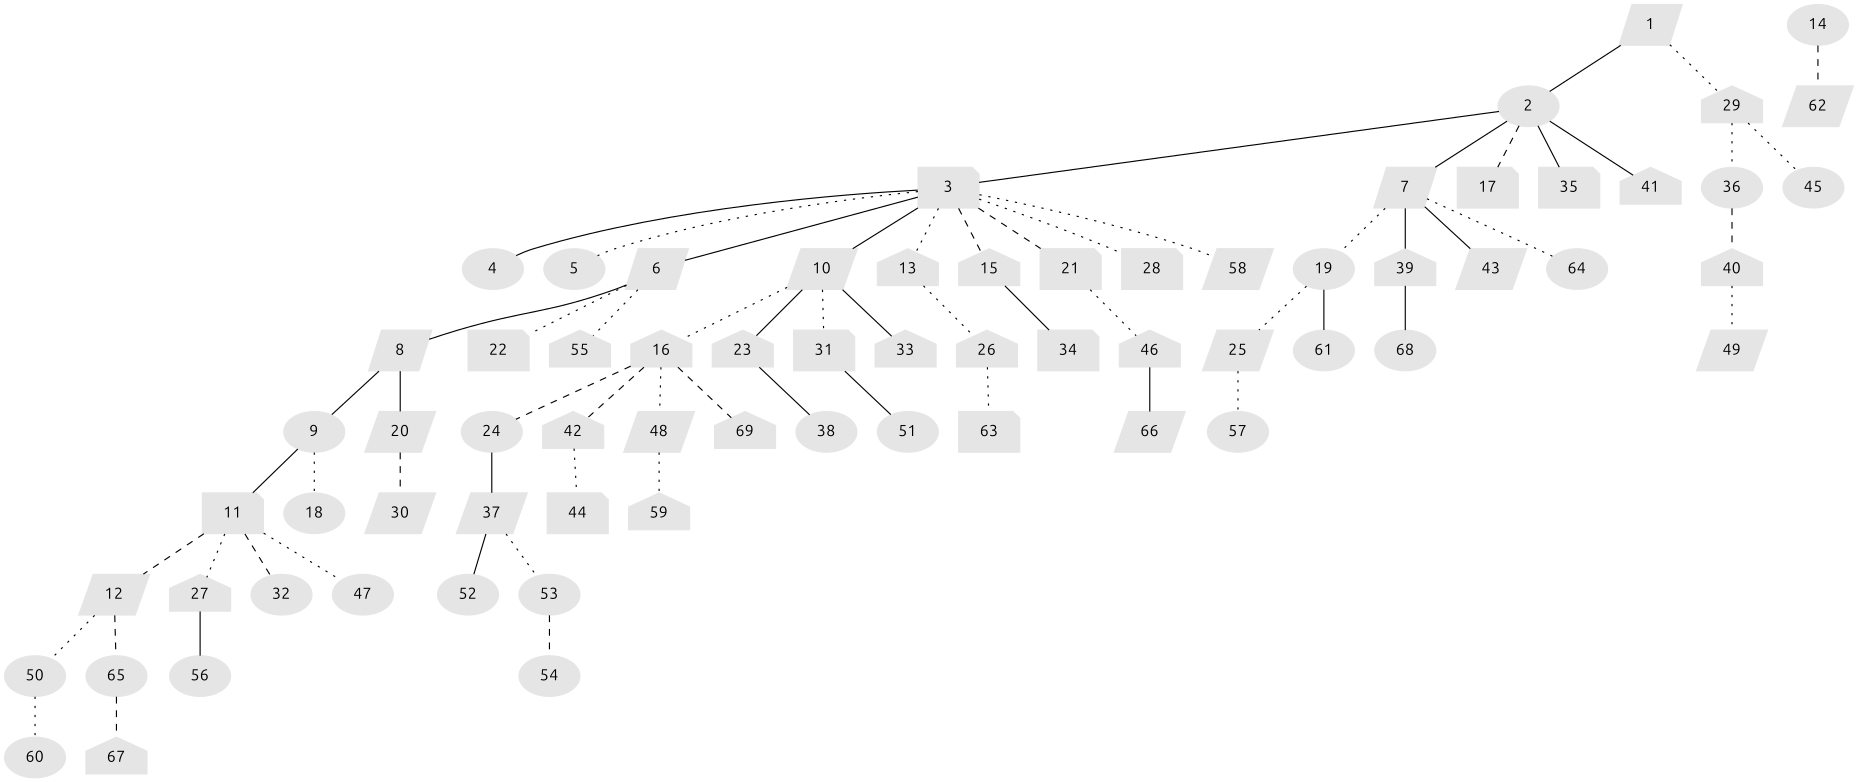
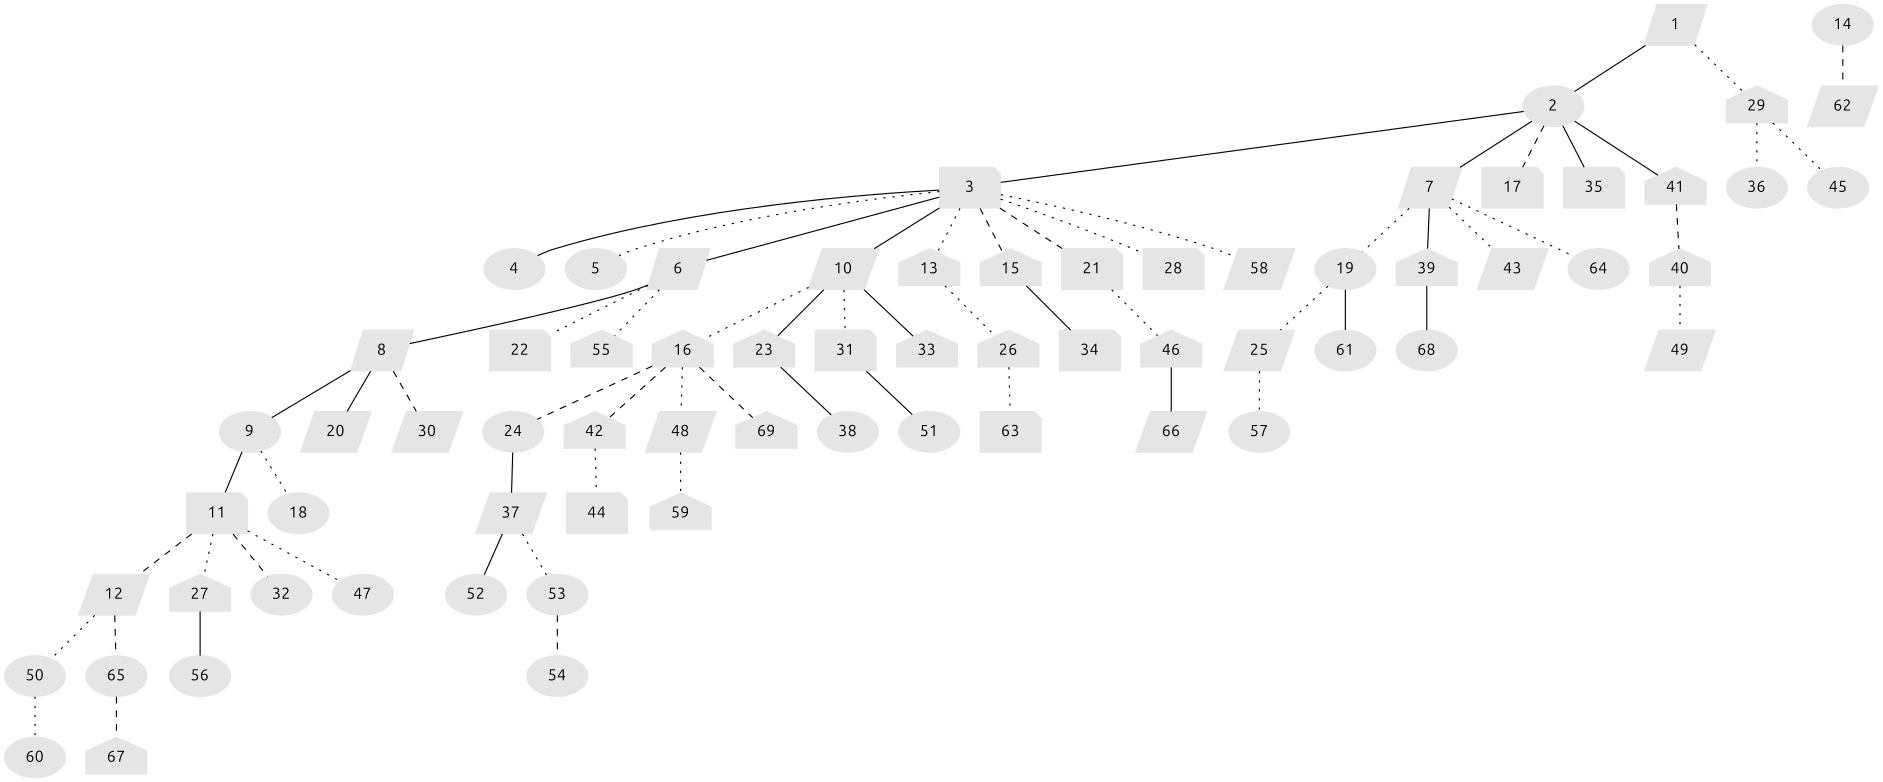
(1447, 228) -> (1471, 228)
(1732, 228) -> (1678, 227)
(400, 473) -> (405, 391)
